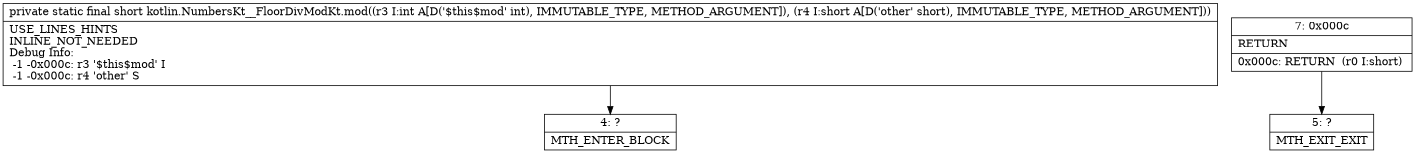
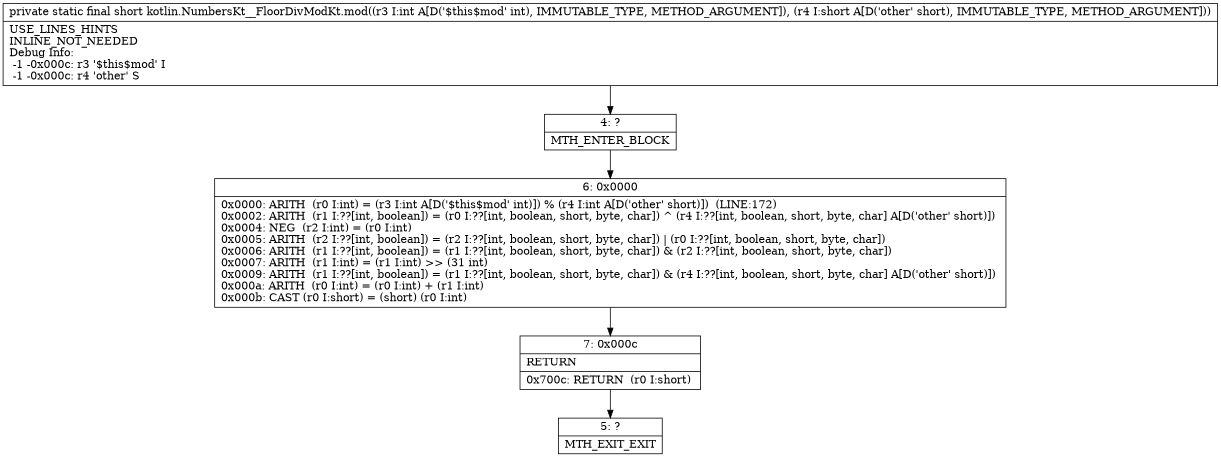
(1322, 62) -> (610, 380)
none -> (610, 243)
